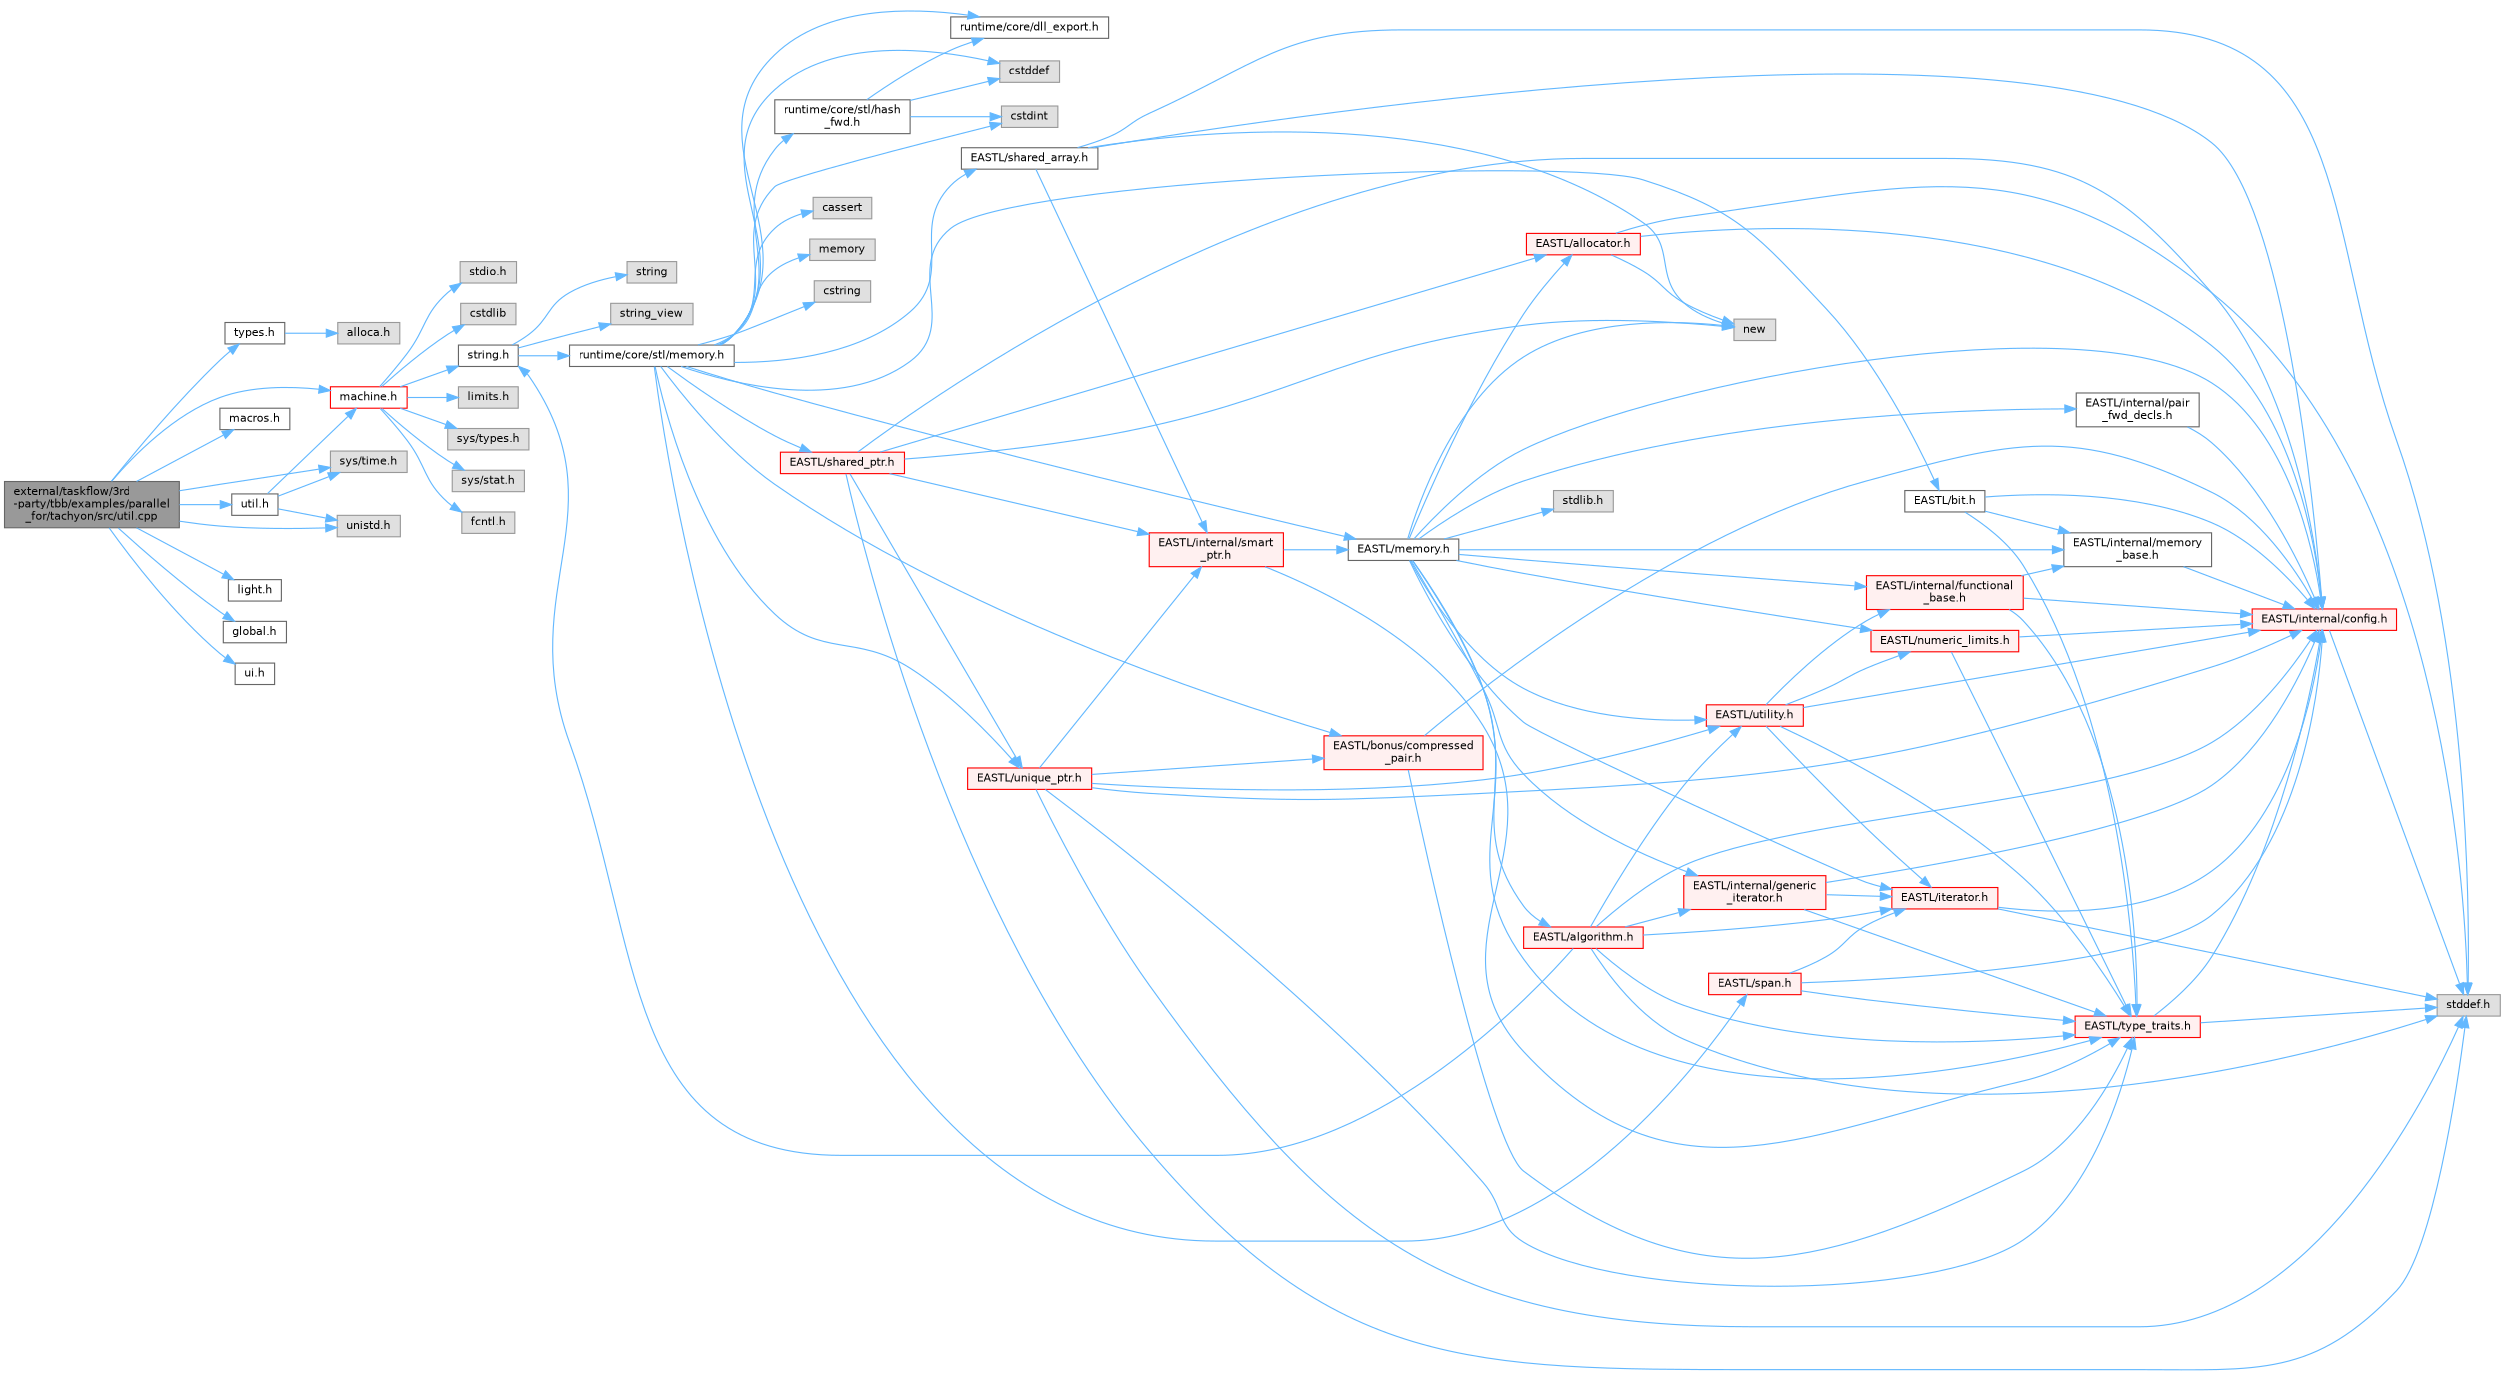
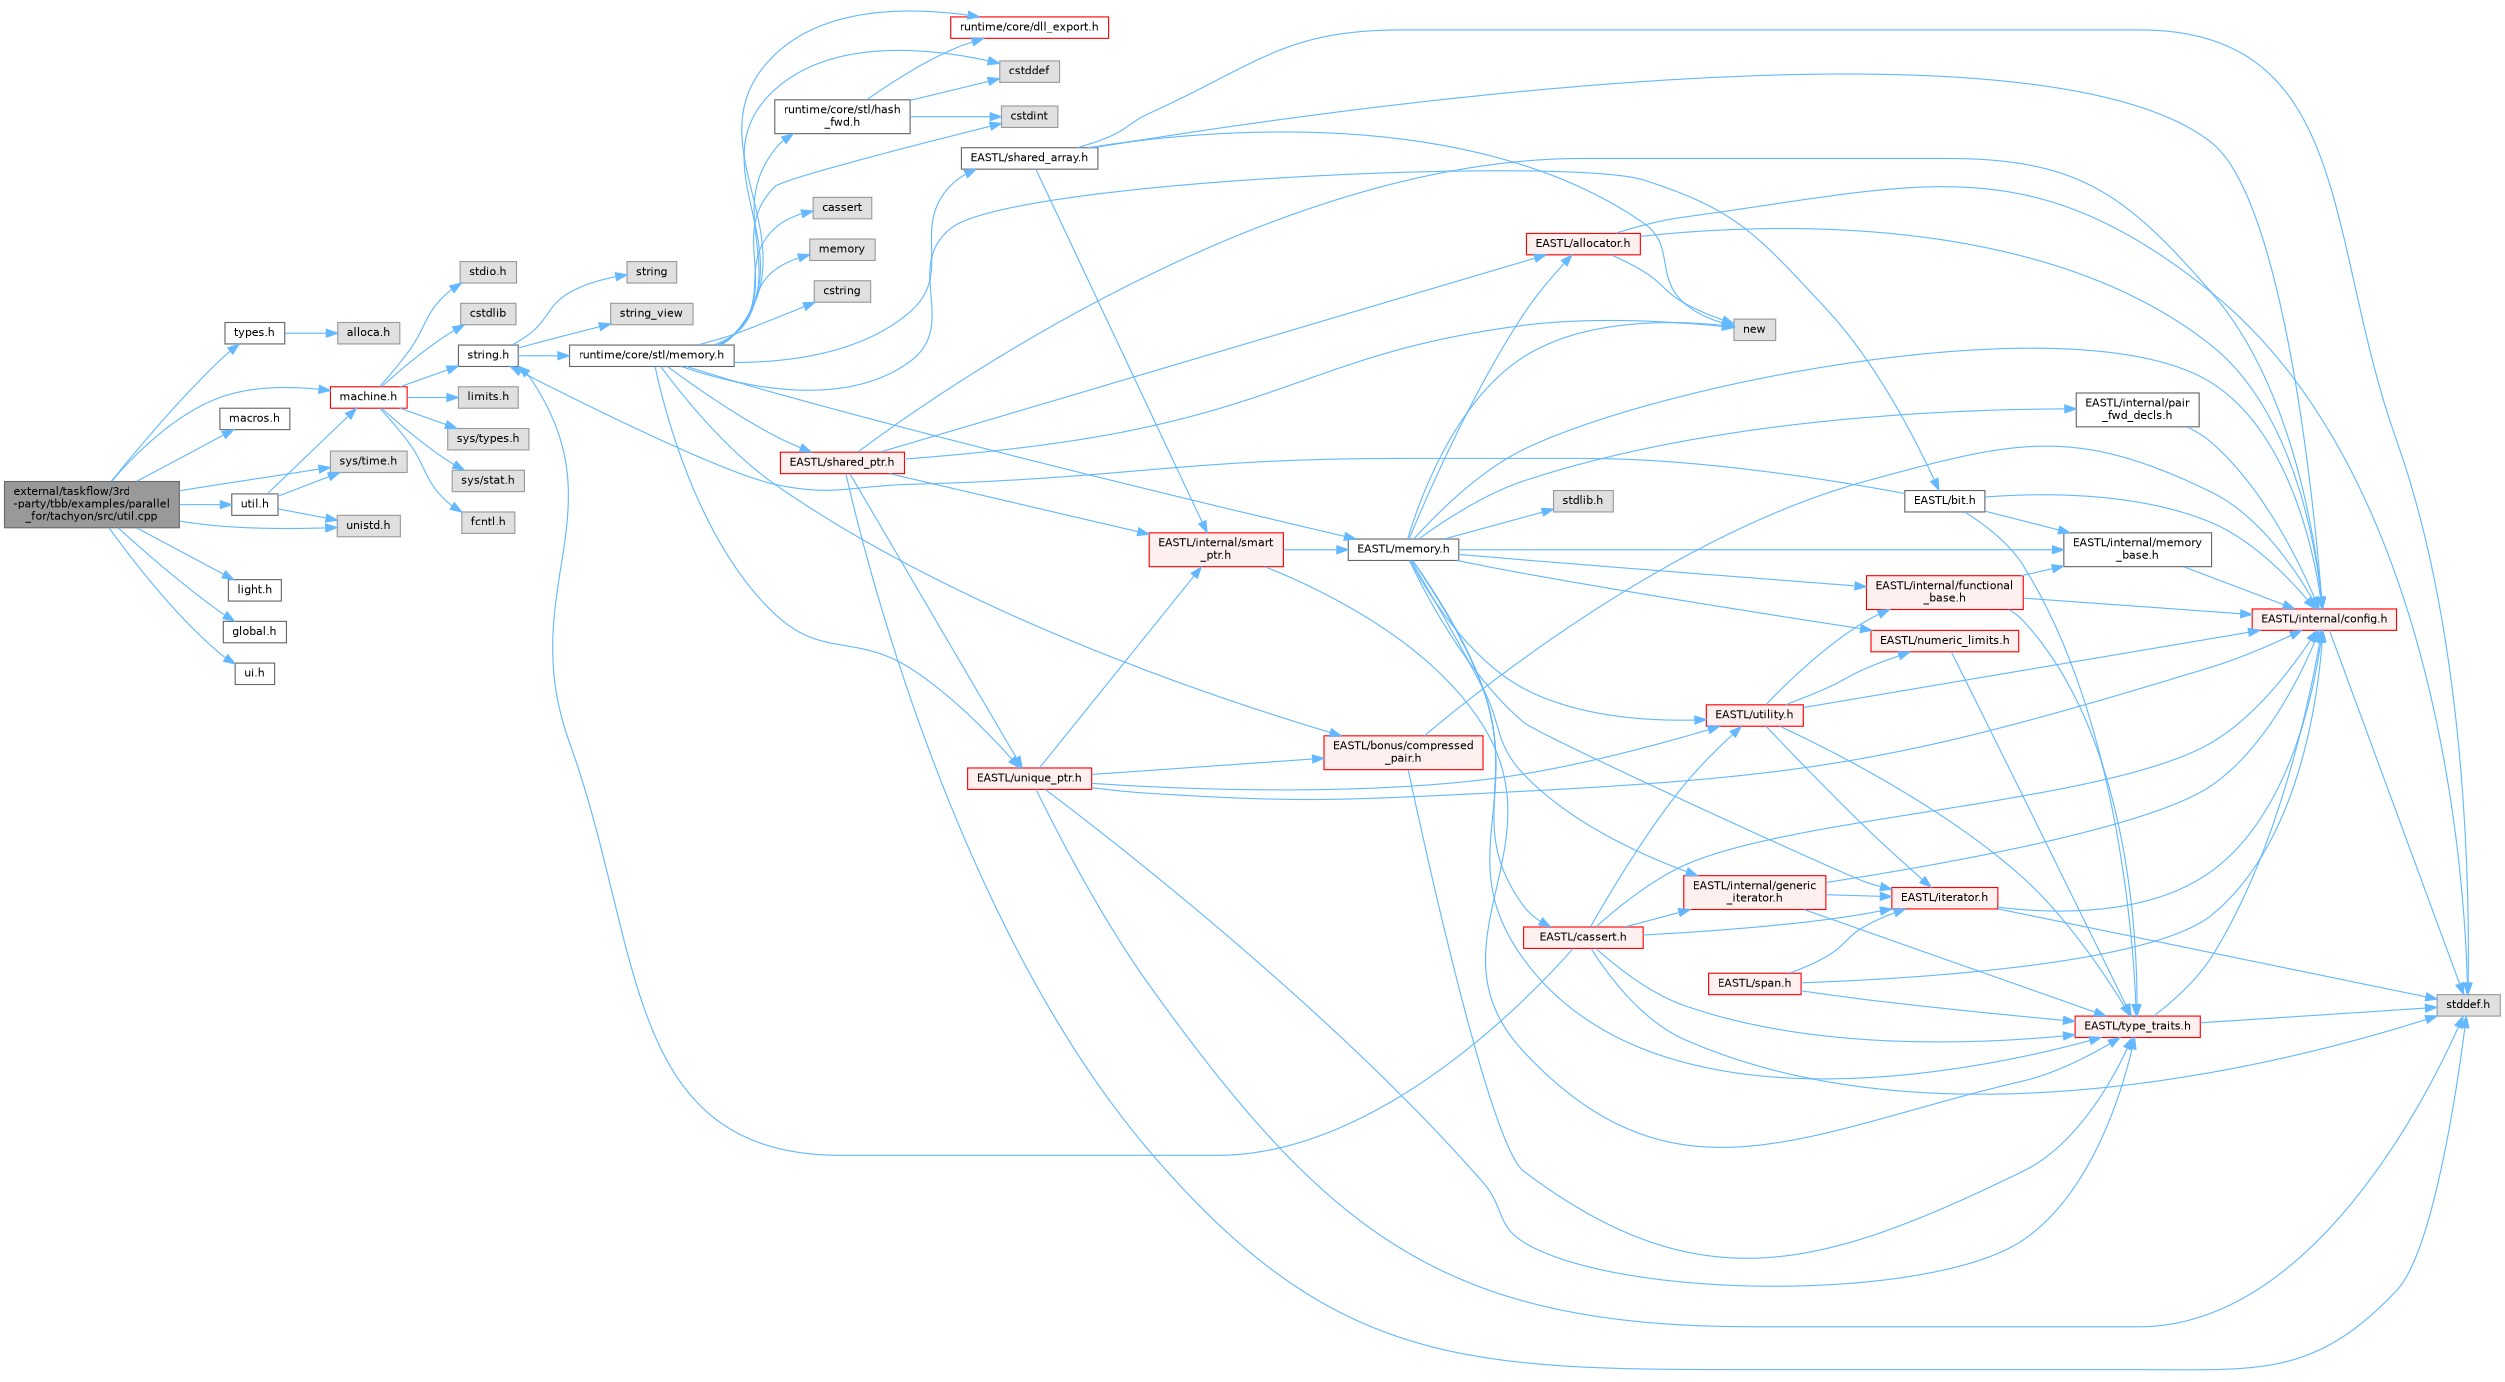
(1030, 28) -> (1030, 28)
none -> (1201, 466)
(2130, 631) -> none
(1583, 938) -> (1583, 938)
(986, 1148) -> none
